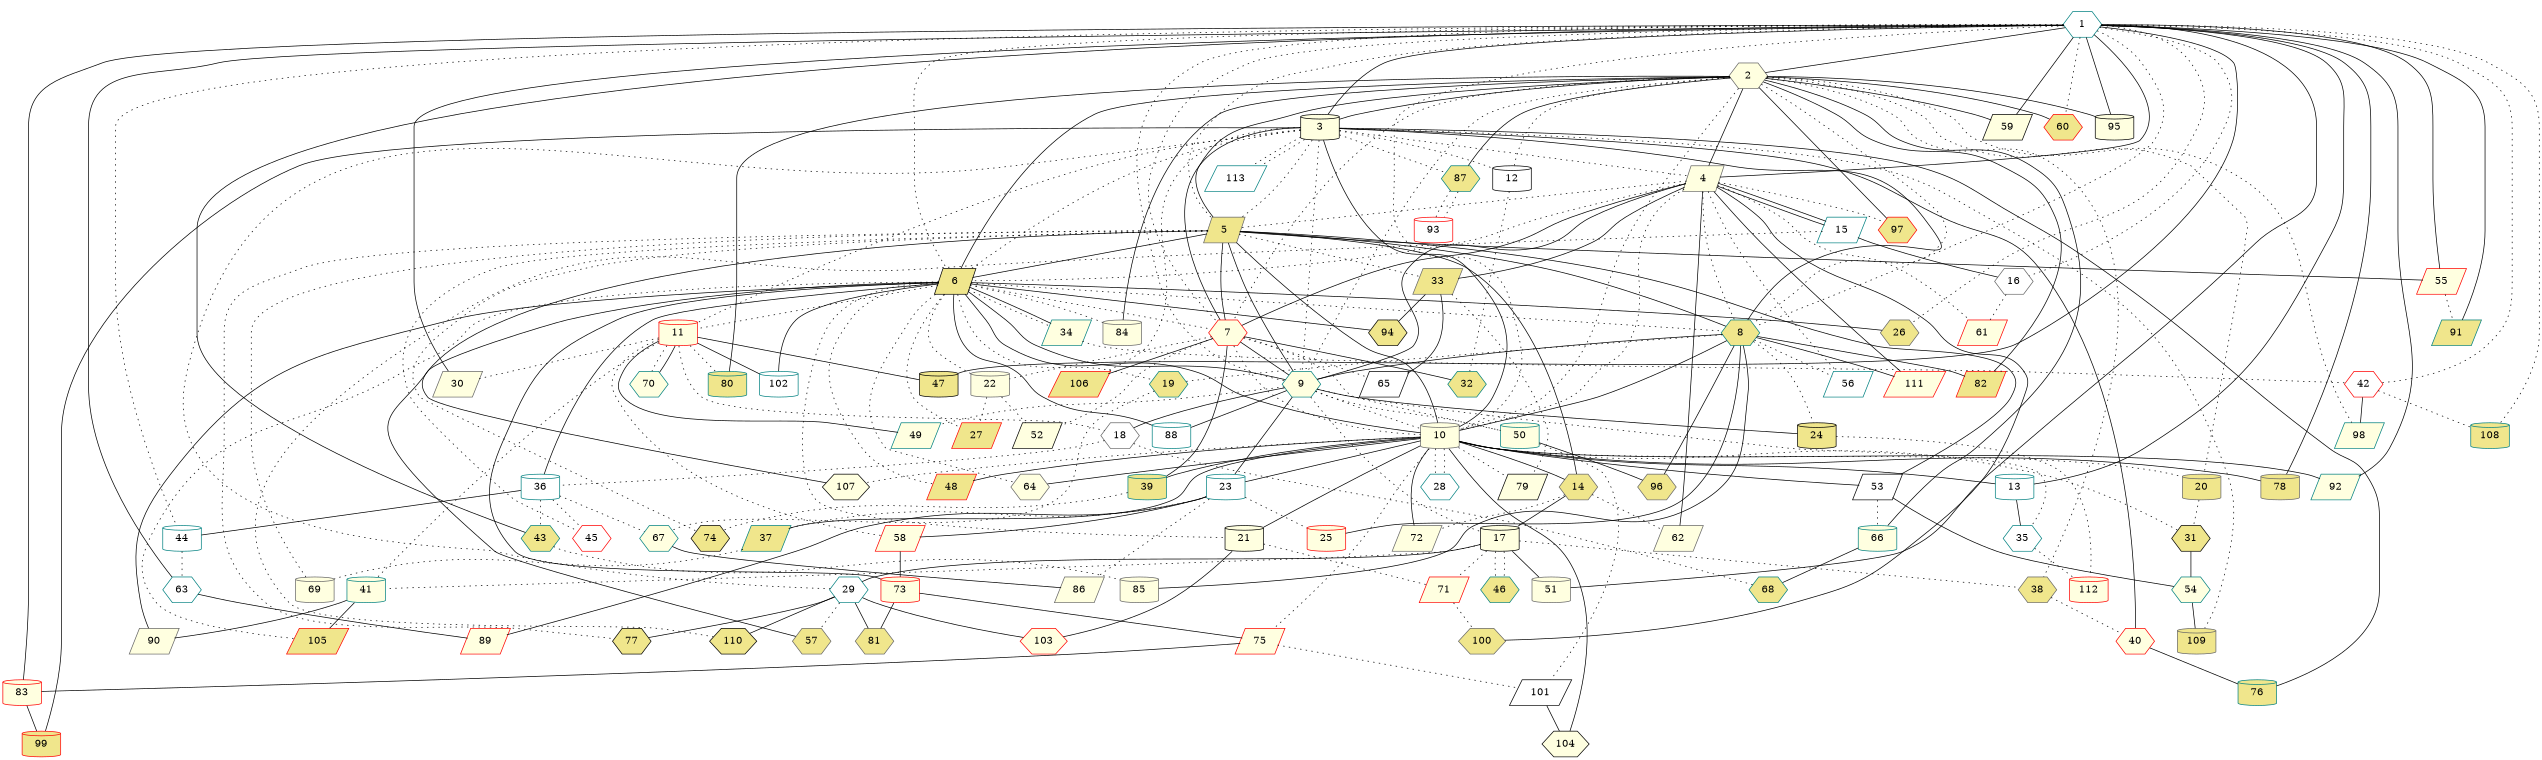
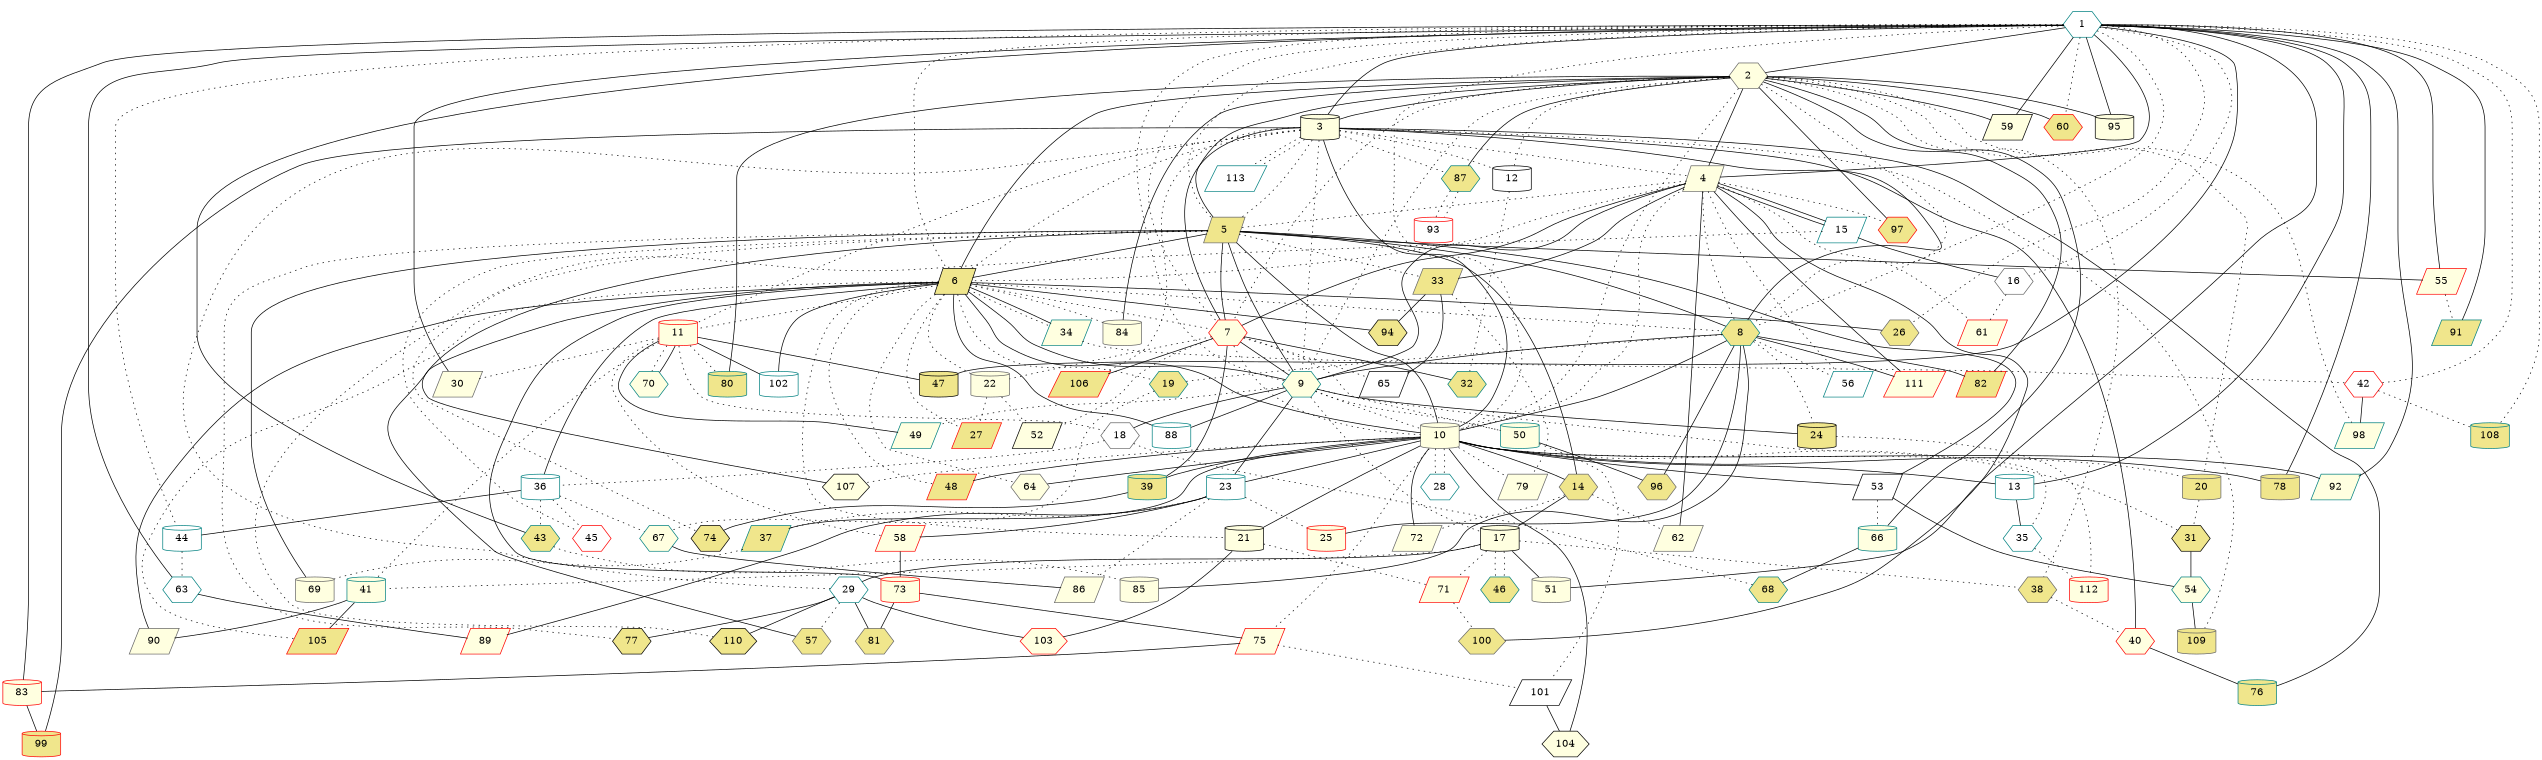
(593, 250) -> (593, 250)
(1523, 487) -> (1523, 487)
(925, 506) -> (925, 506)
